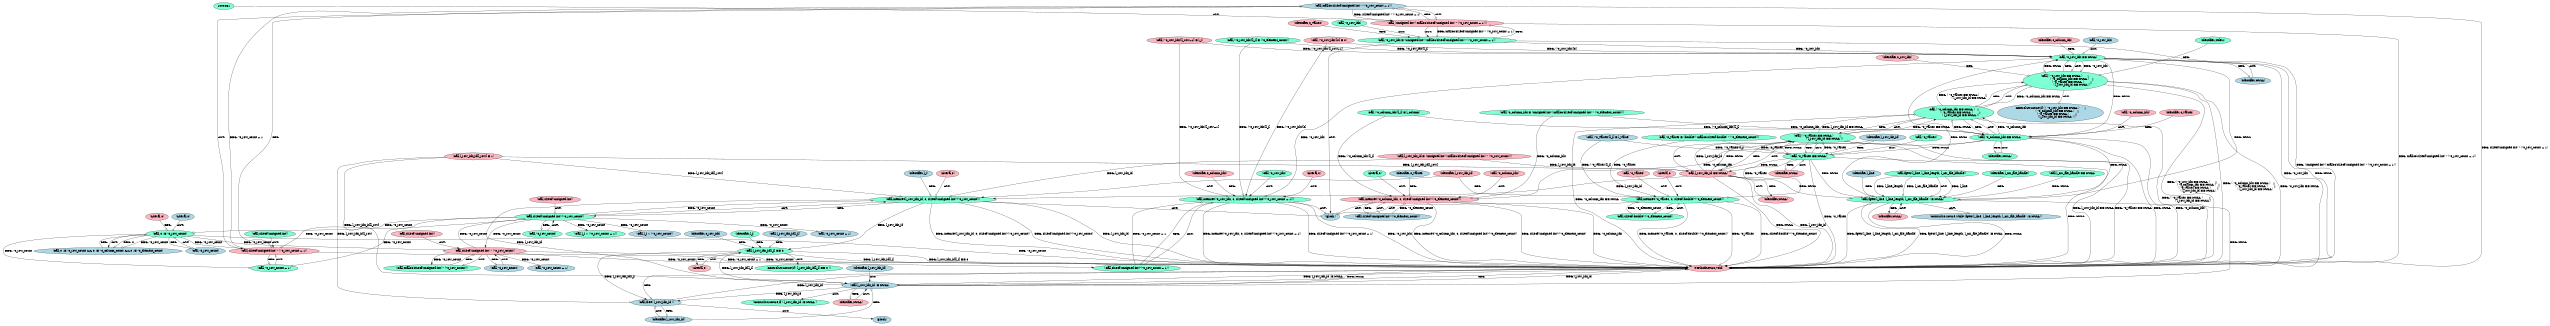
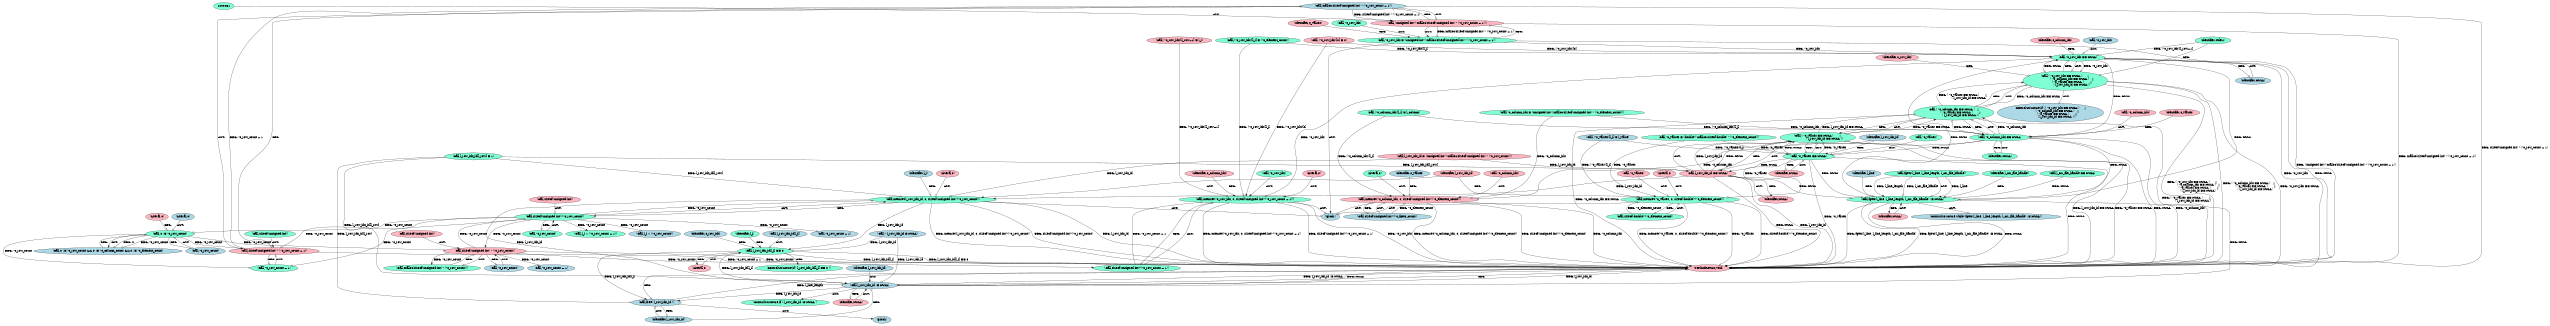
(1456, 53) -> (2148, 49)
(473, 156) -> (473, 156)
(1769, 165) -> (1769, 165)
(1387, 217) -> (1387, 217)
none -> (898, 234)
(780, 243) -> (780, 243)
(939, 250) -> none
(800, 260) -> (800, 260)
(810, 285) -> (810, 285)
